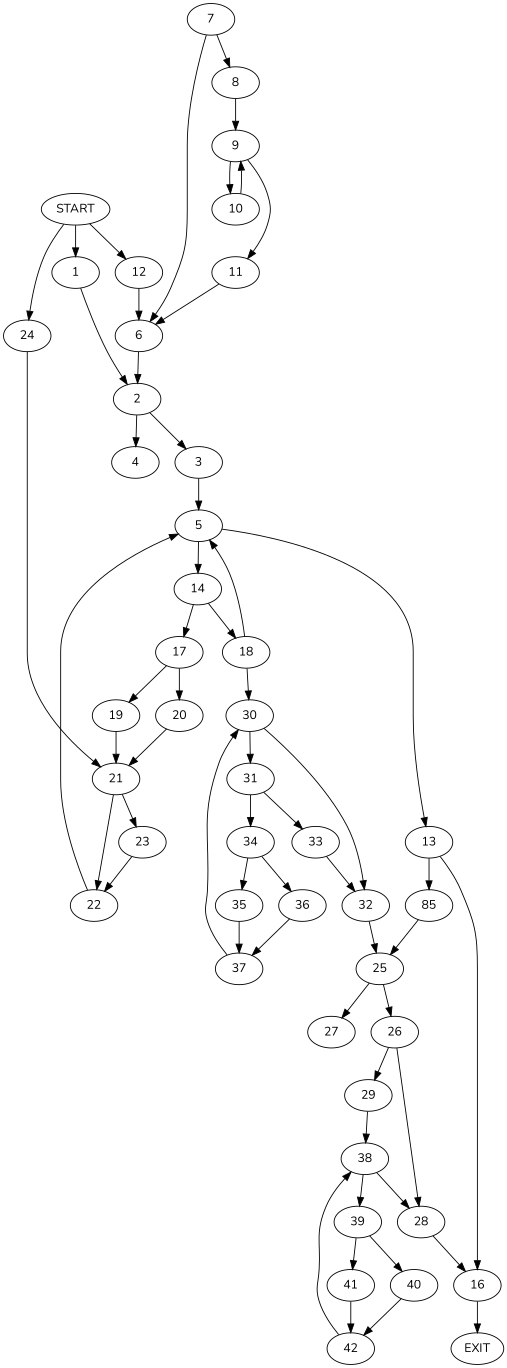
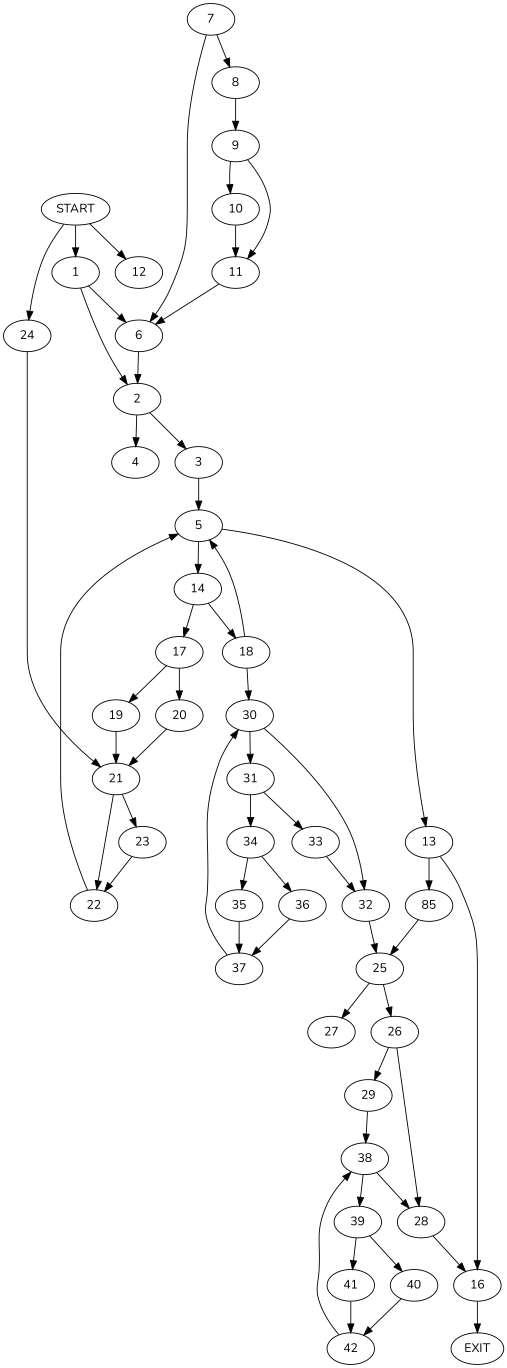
(241, 182) -> (236, 237)
(139, 300) -> (104, 301)
